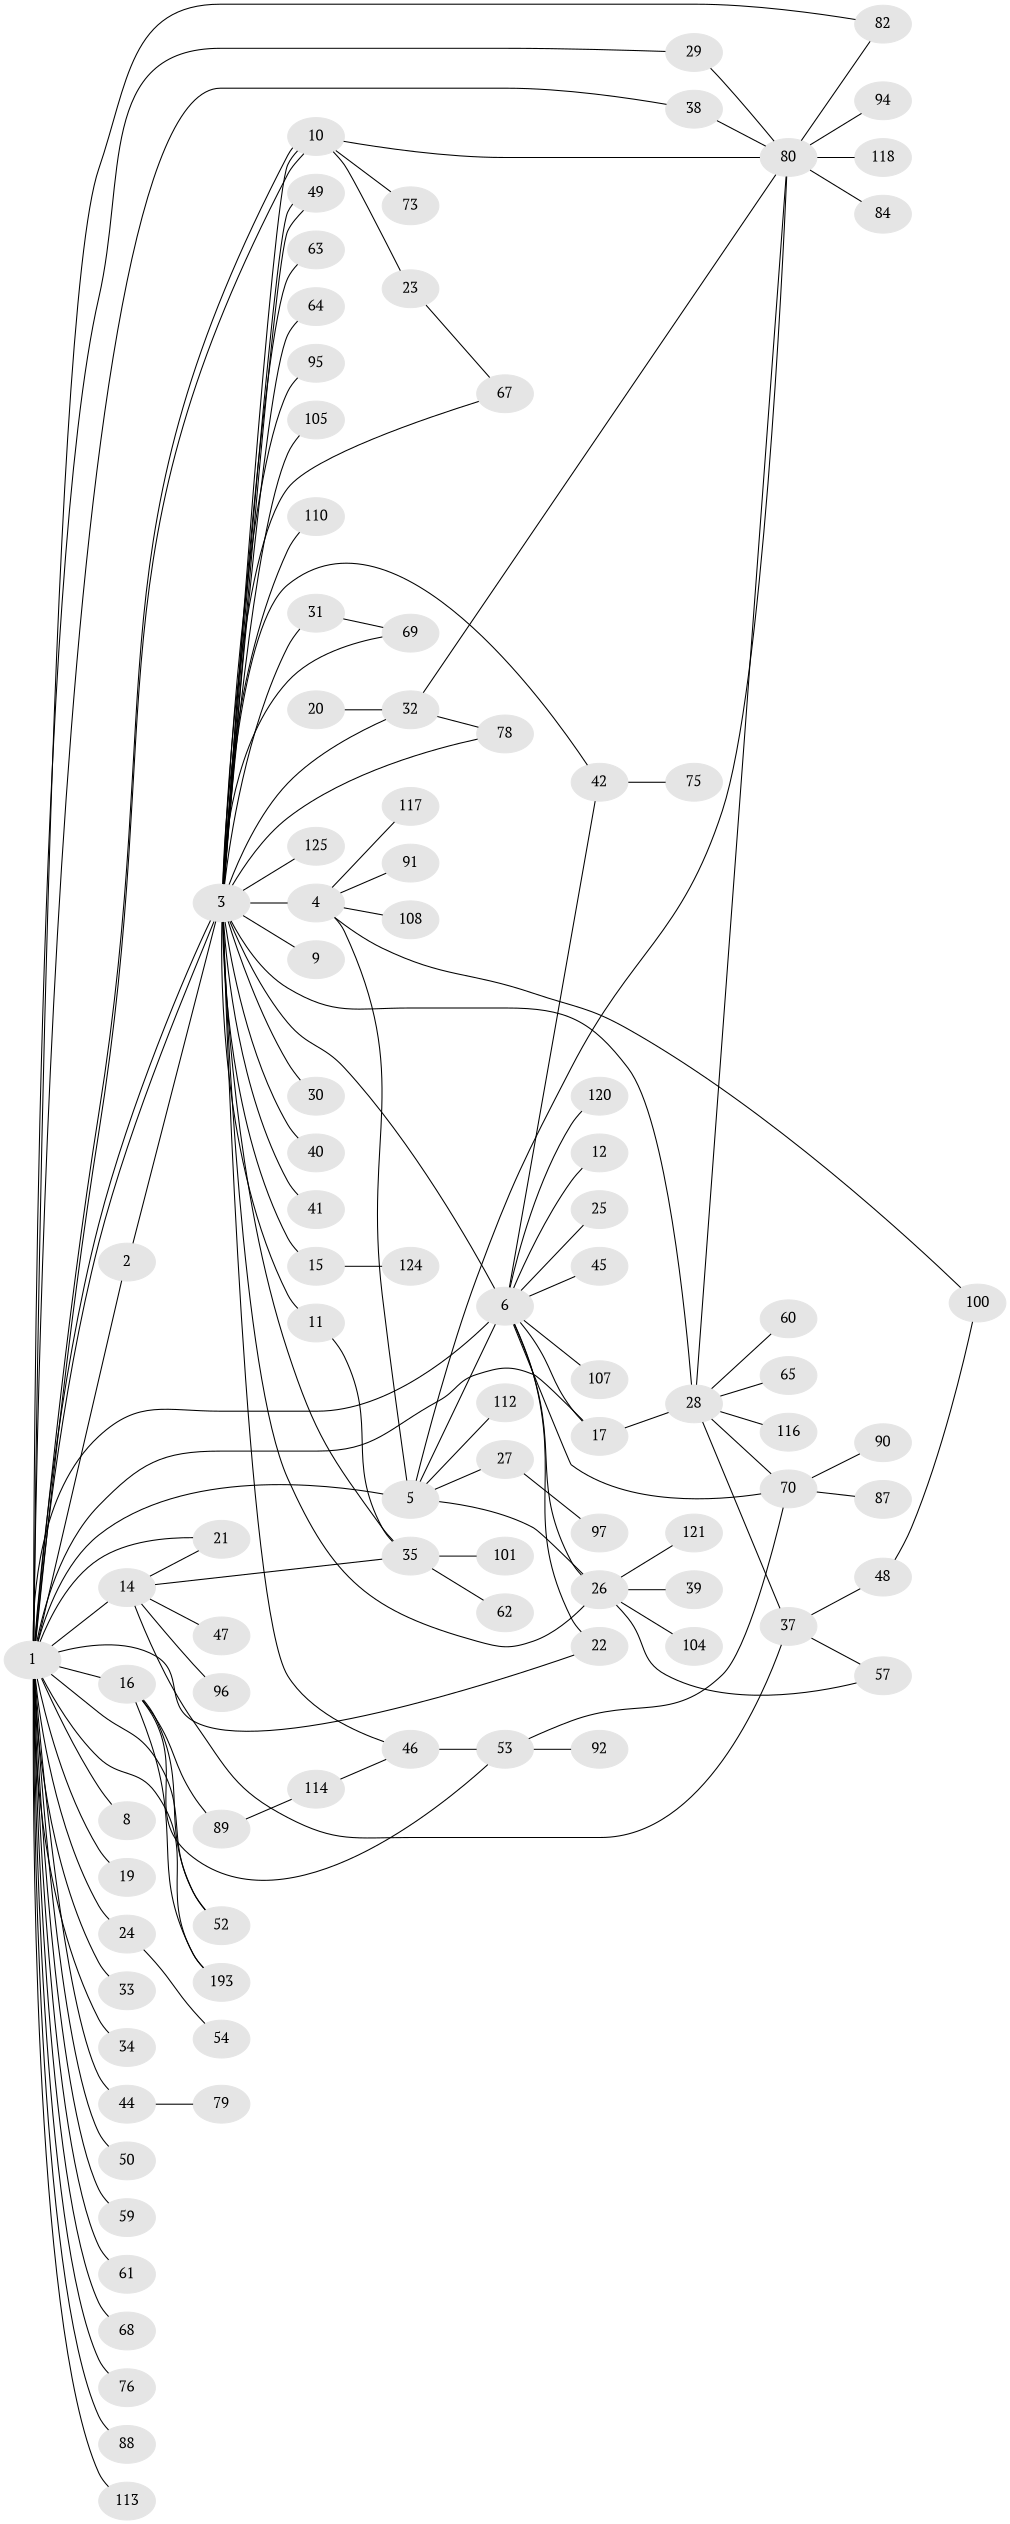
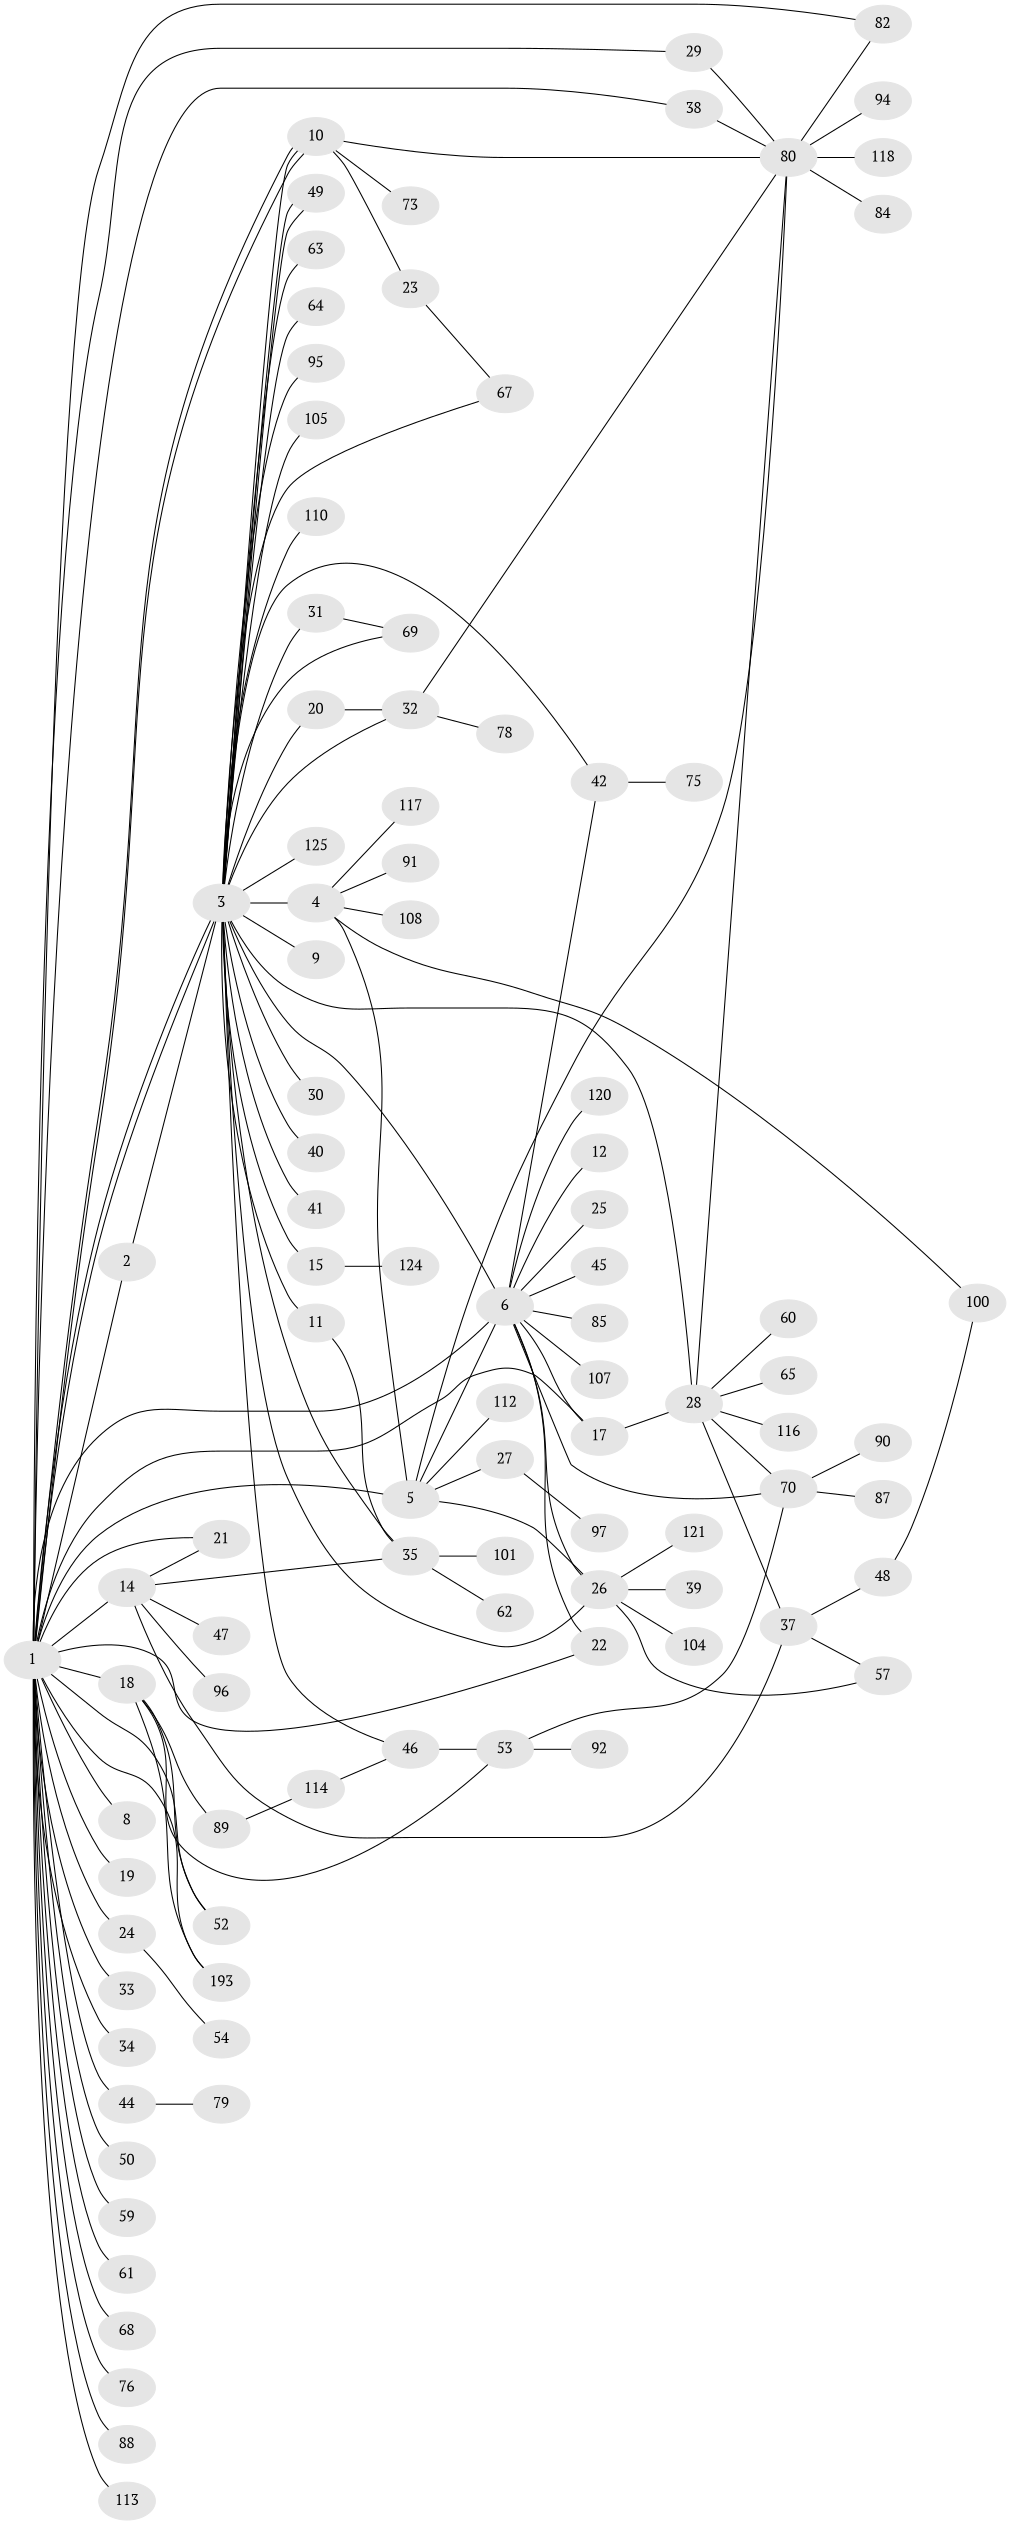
(339, 787) -> (258, 802)
none -> (600, 1323)
(127, 1684) -> (127, 1684)
